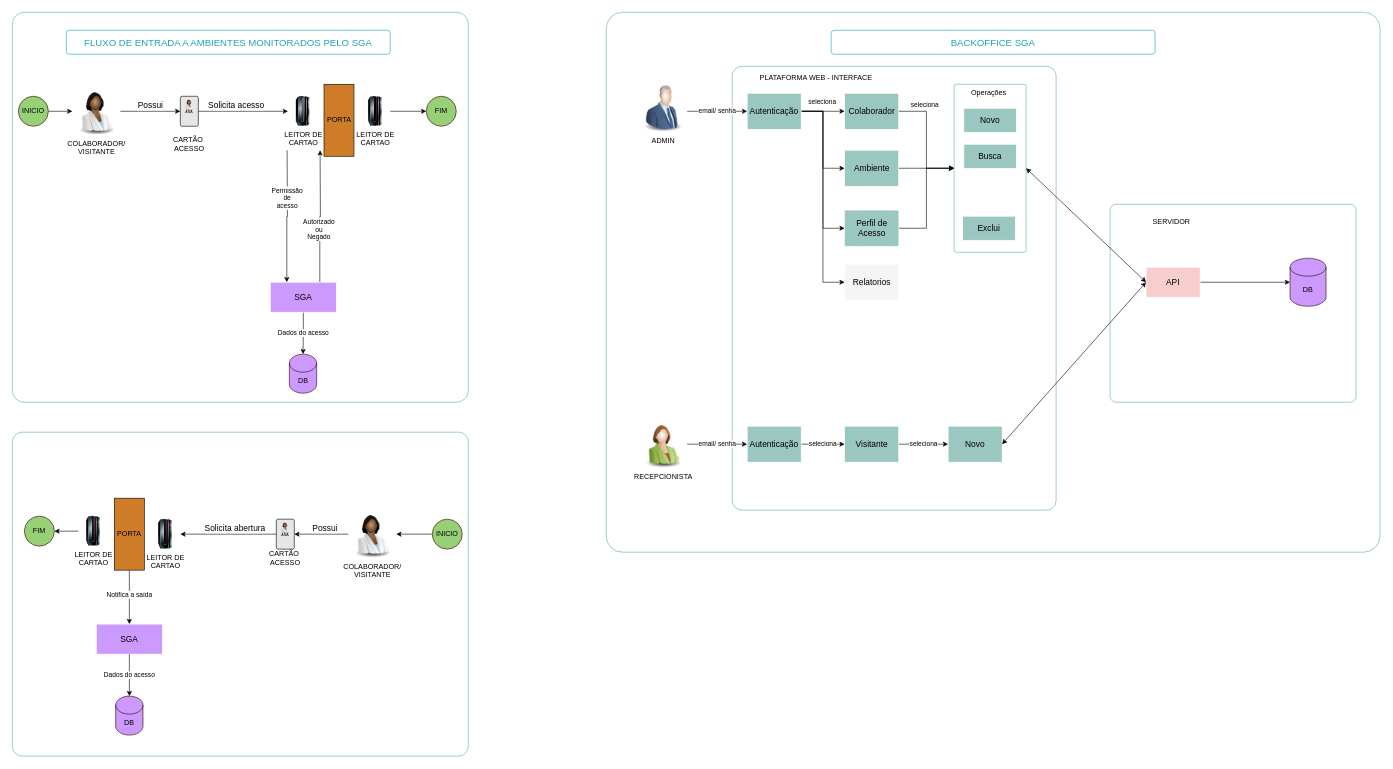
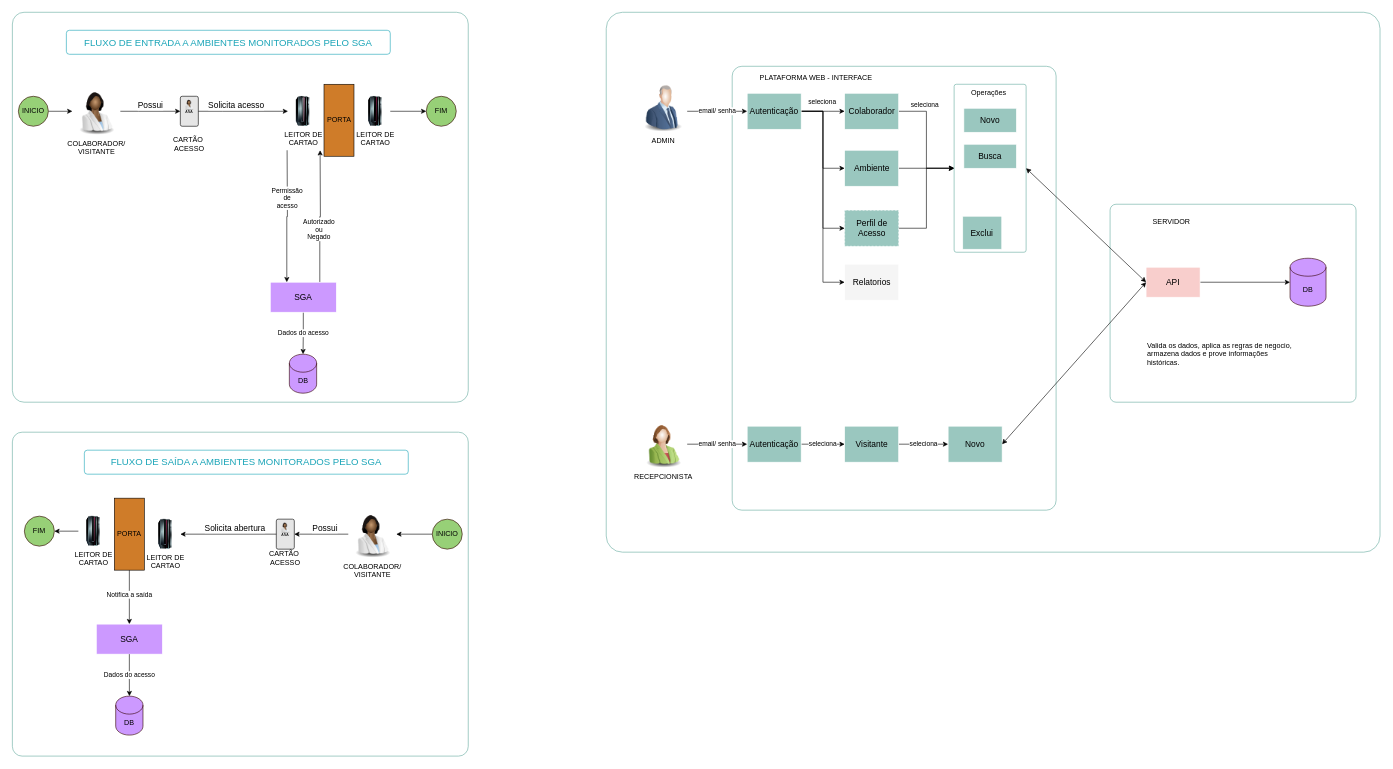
(993, 42) -> none
(989, 228) -> (982, 233)
none -> (1224, 354)
none -> (246, 462)
